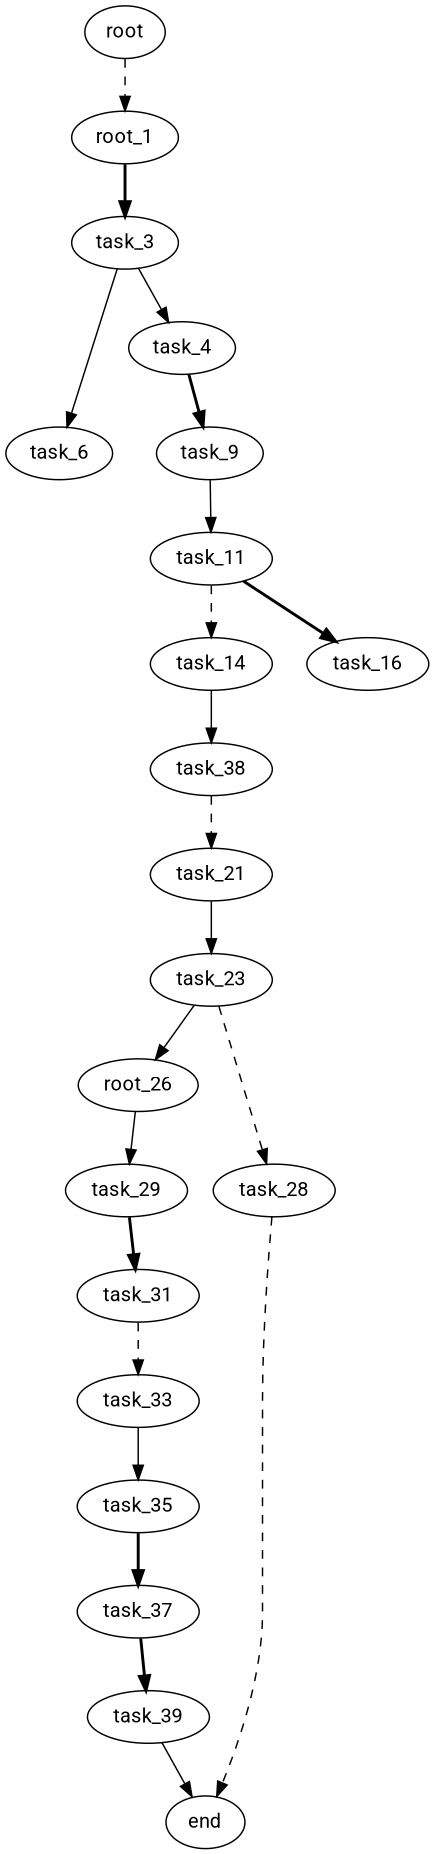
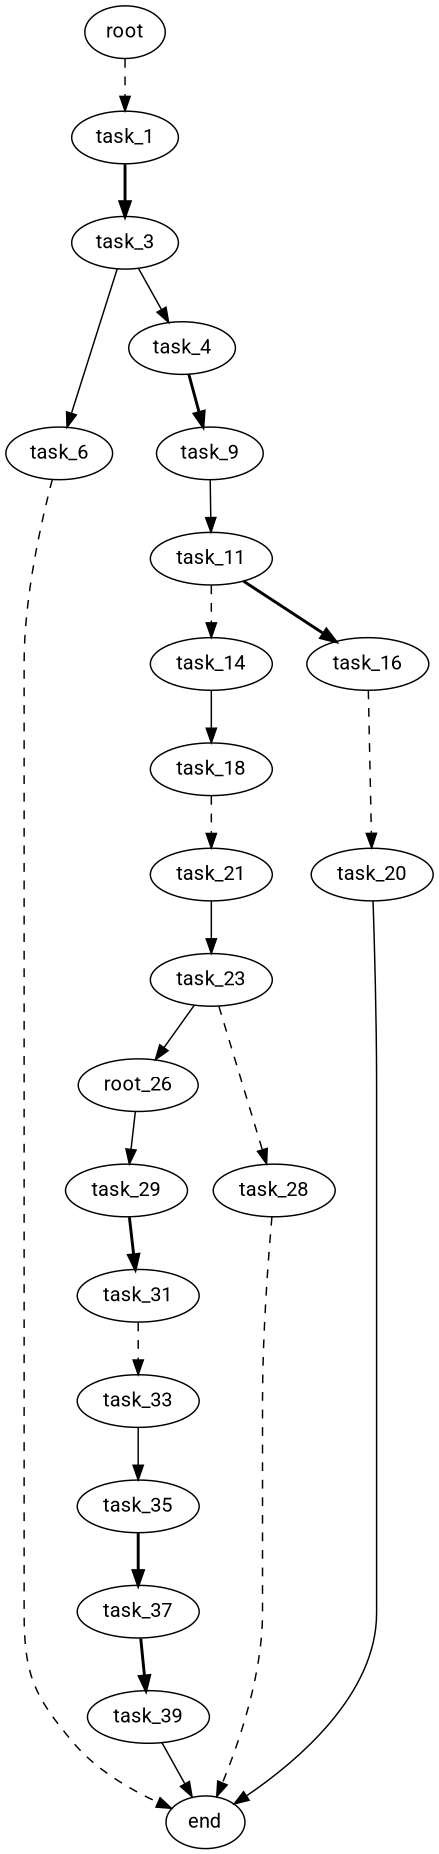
(125, 137) -> (125, 137)
(211, 769) -> (211, 769)
none -> (372, 875)
none -> (24, 1169)
